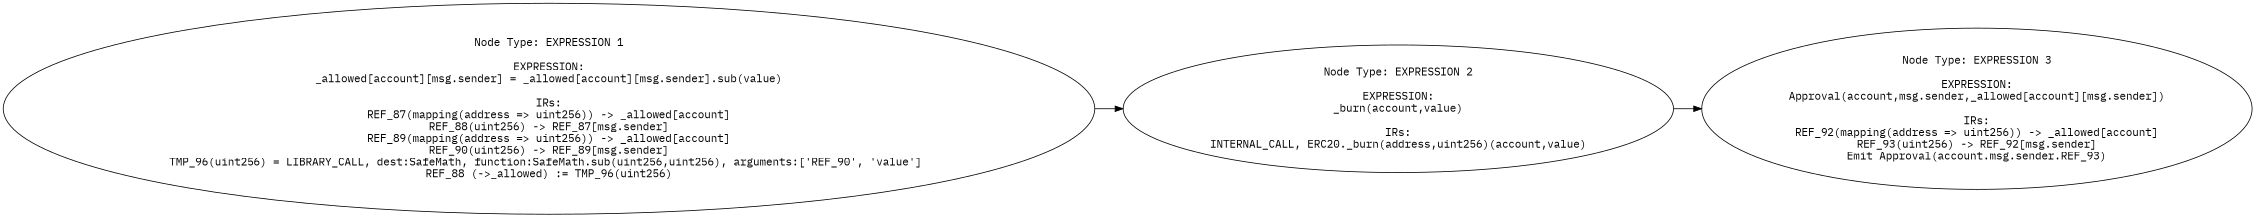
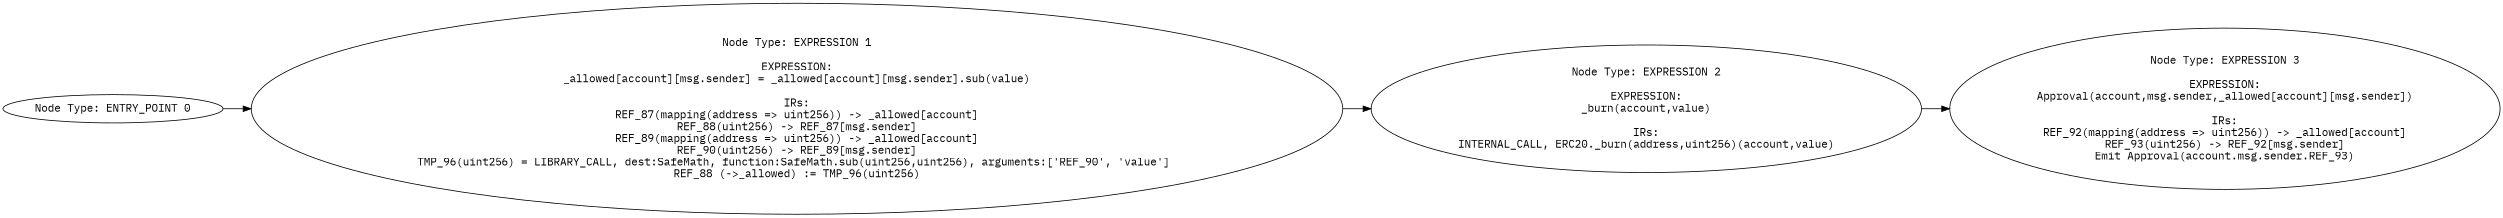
none -> (113, 109)
